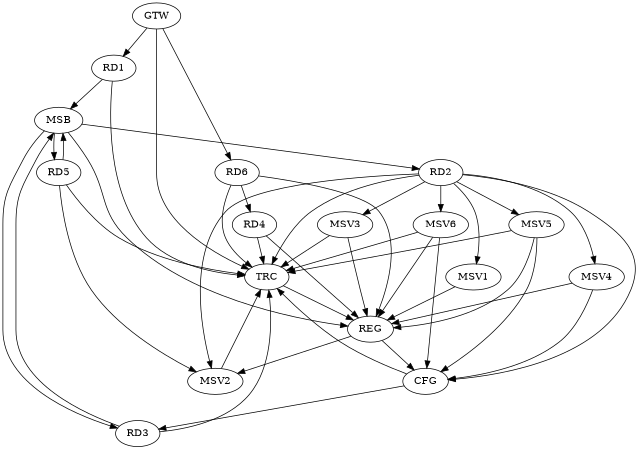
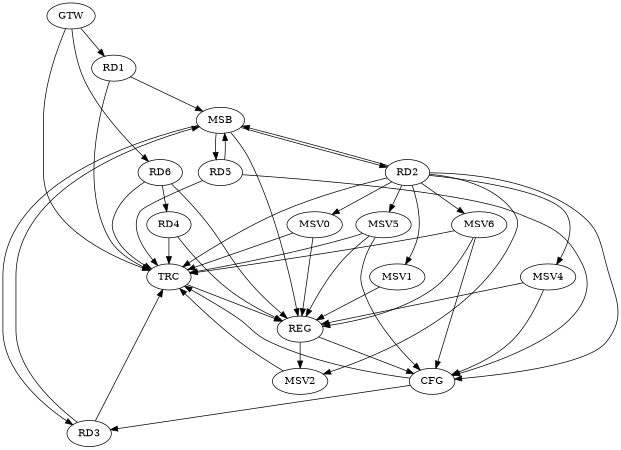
none -> (319, 146)
(345, 225) -> (315, 225)
(96, 297) -> (500, 208)
